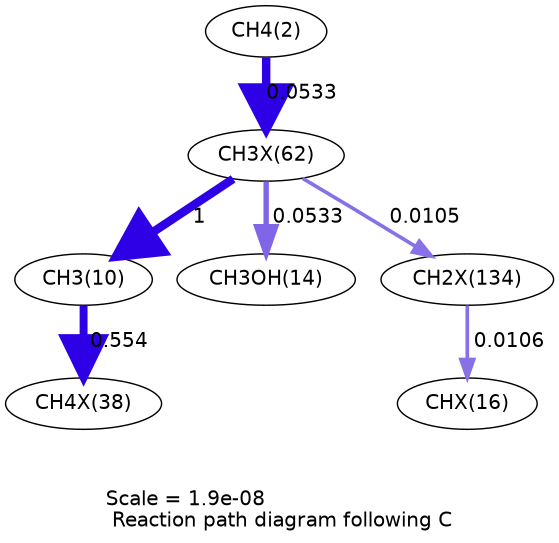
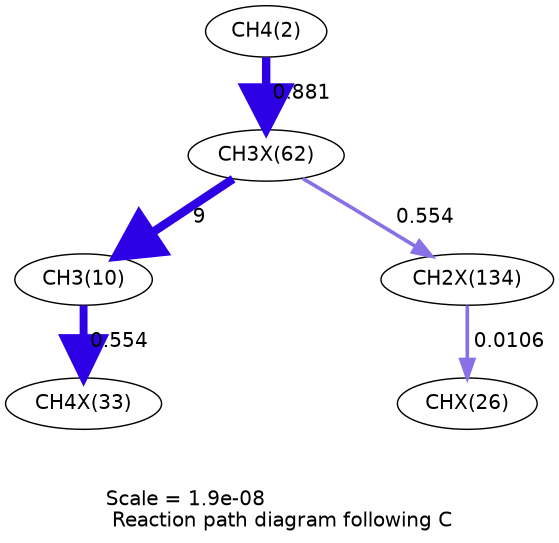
(299, 93) -> (299, 93)
(196, 218) -> (196, 218)
(422, 218) -> (422, 218)
(266, 280) -> none
(84, 404) -> (84, 404)
(467, 404) -> (467, 404)
